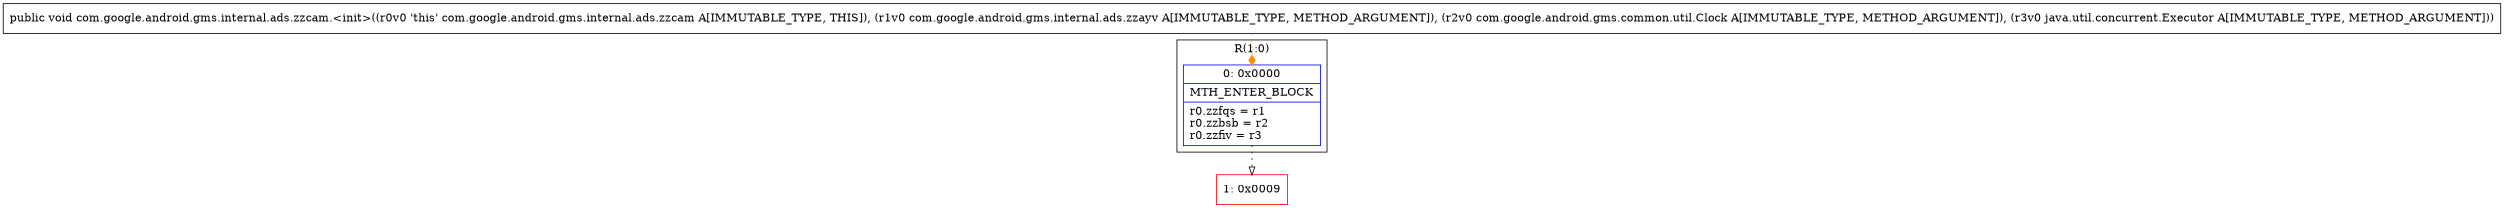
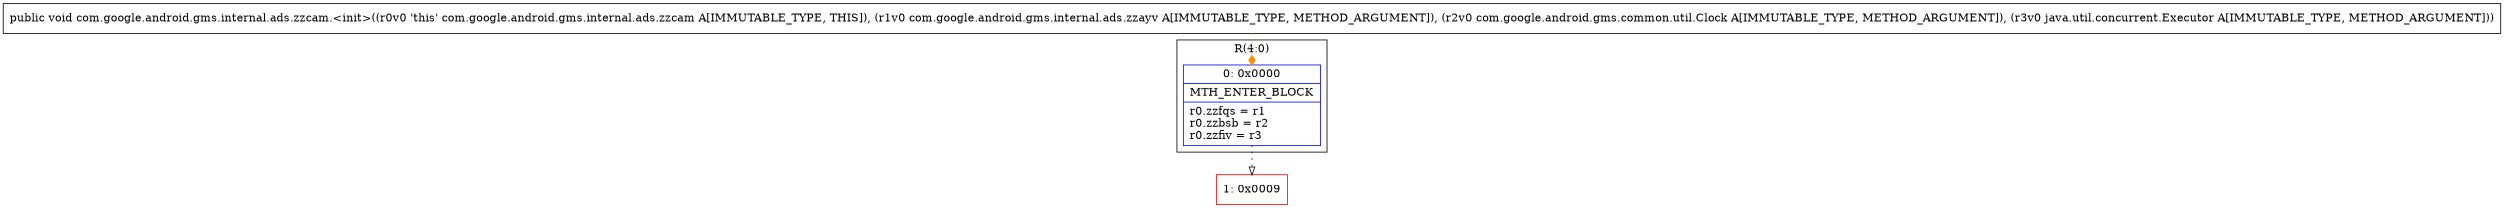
(1252, 49) -> (1252, 49)
